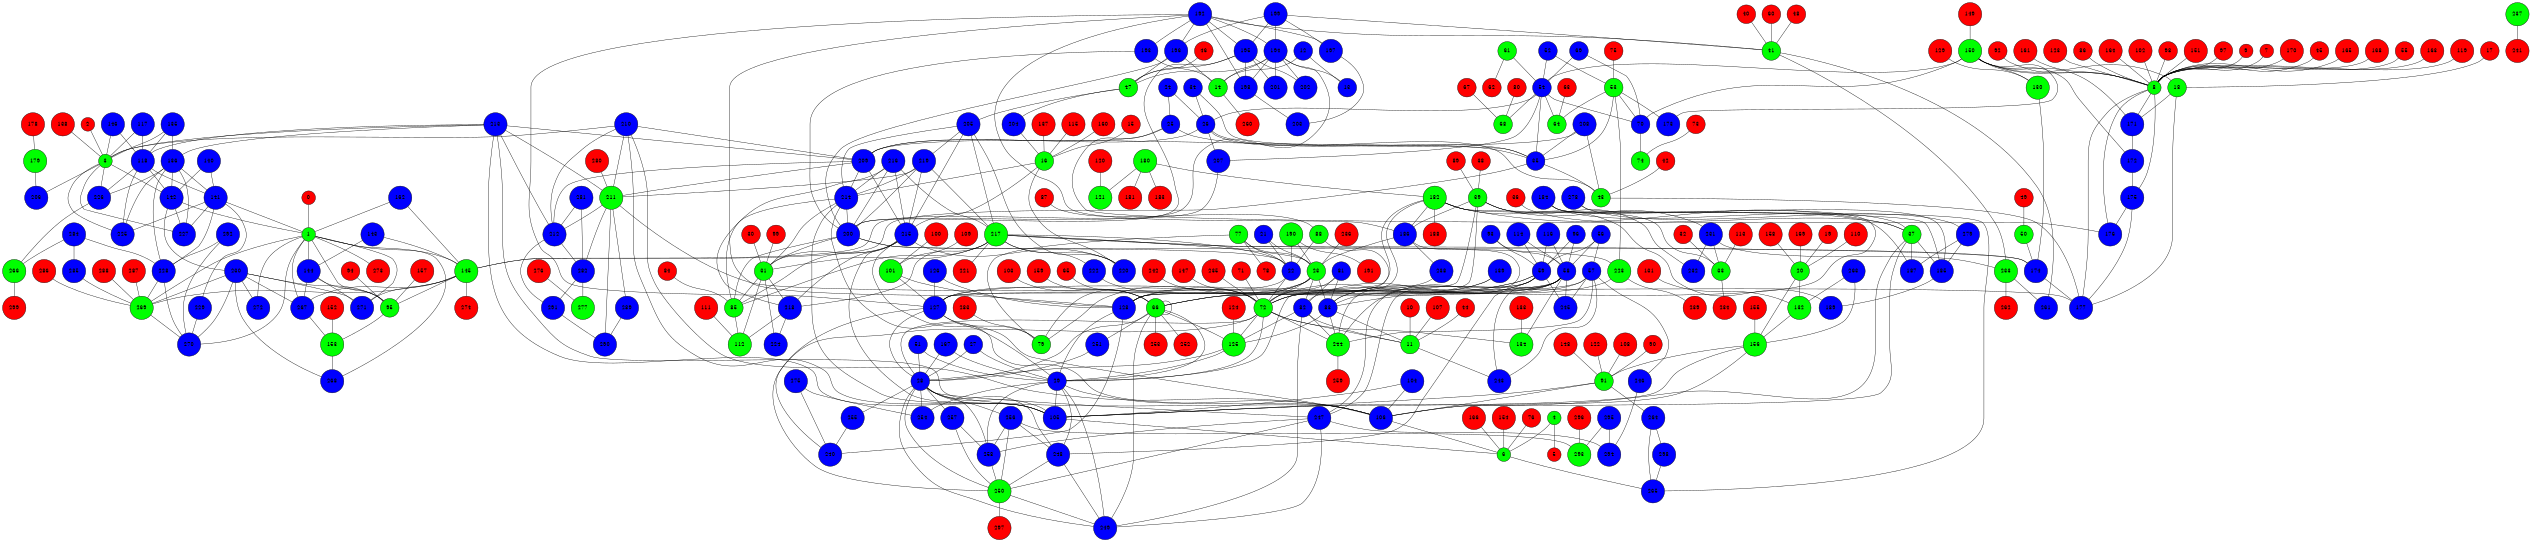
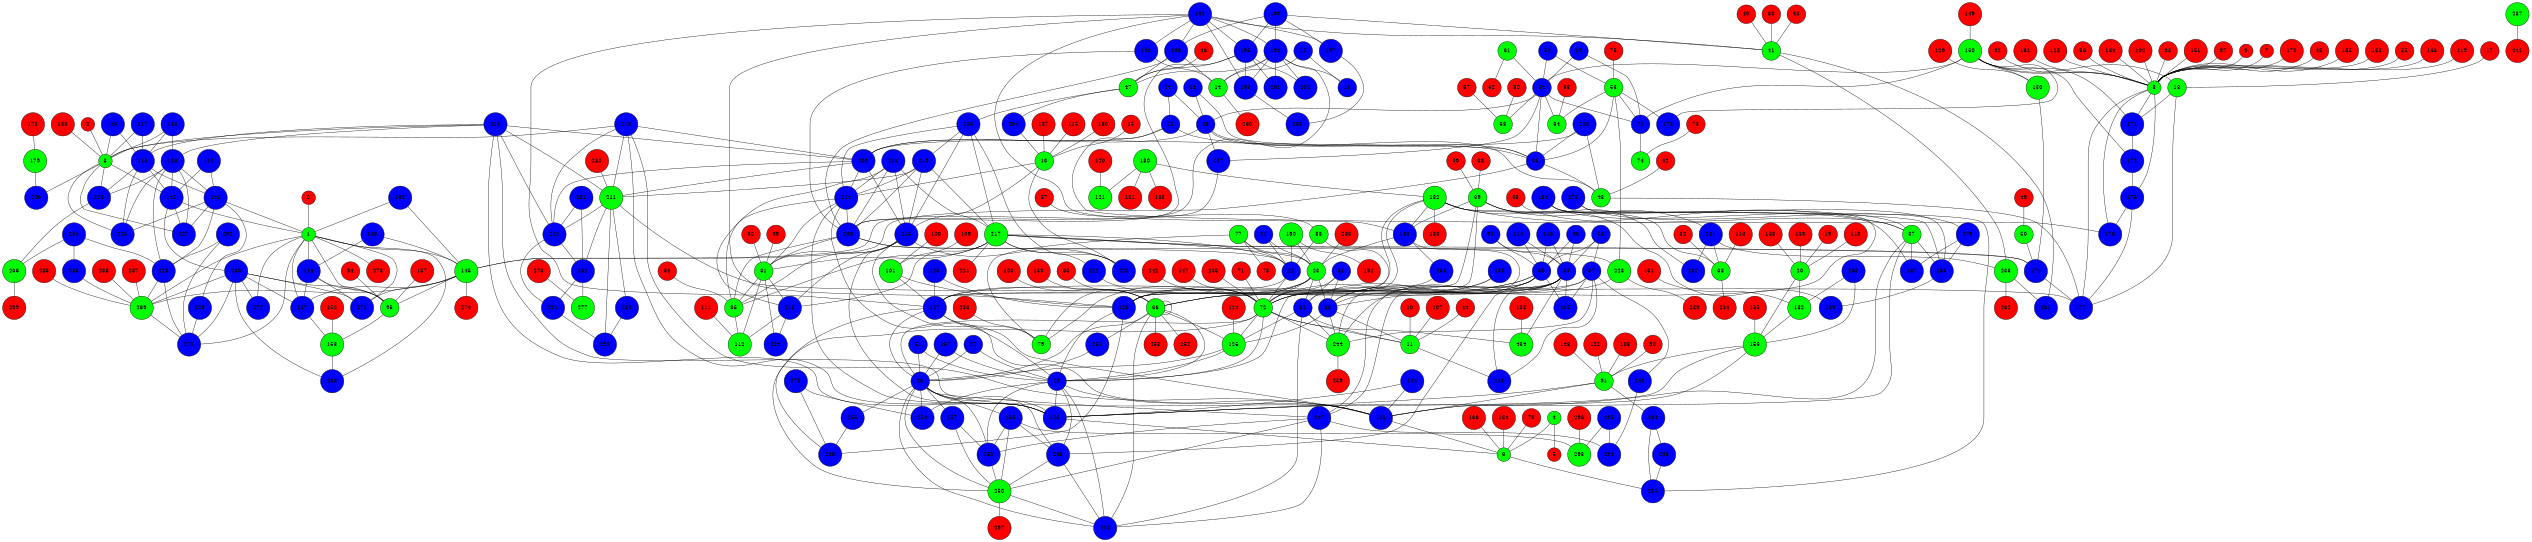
(1521, 345) -> (1521, 345)
